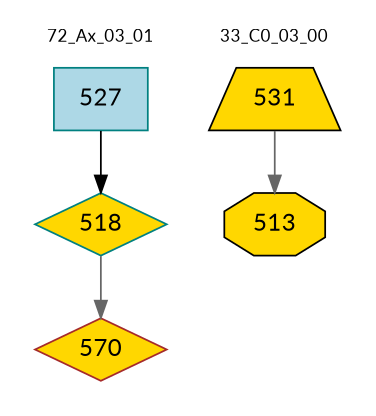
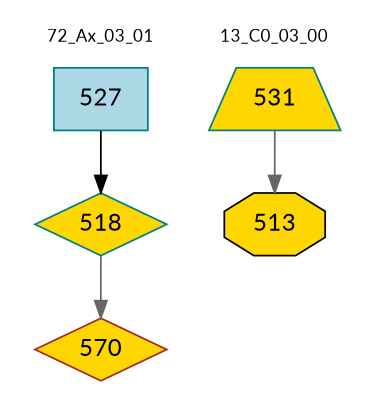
(275, 37) -> (275, 37)
(275, 99) -> (275, 99)
